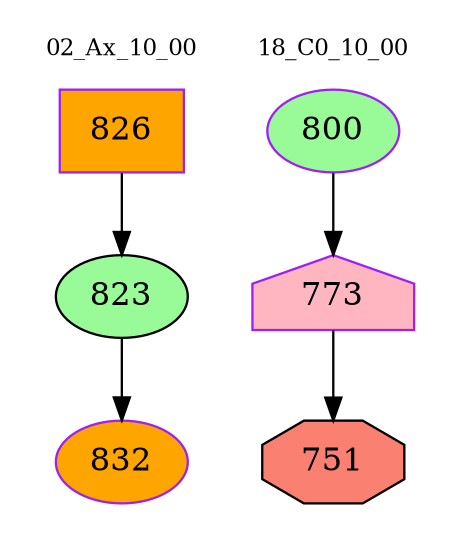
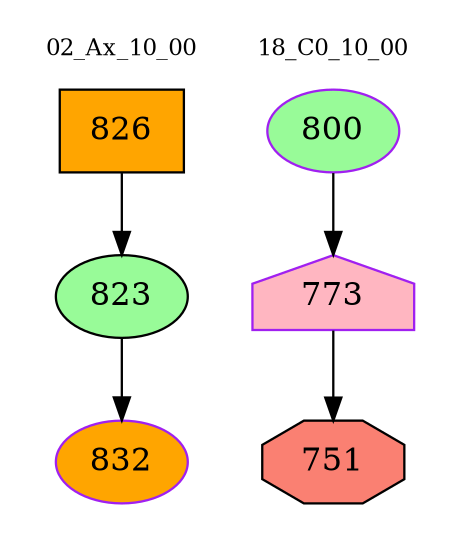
(122, 131) -> (122, 131)
